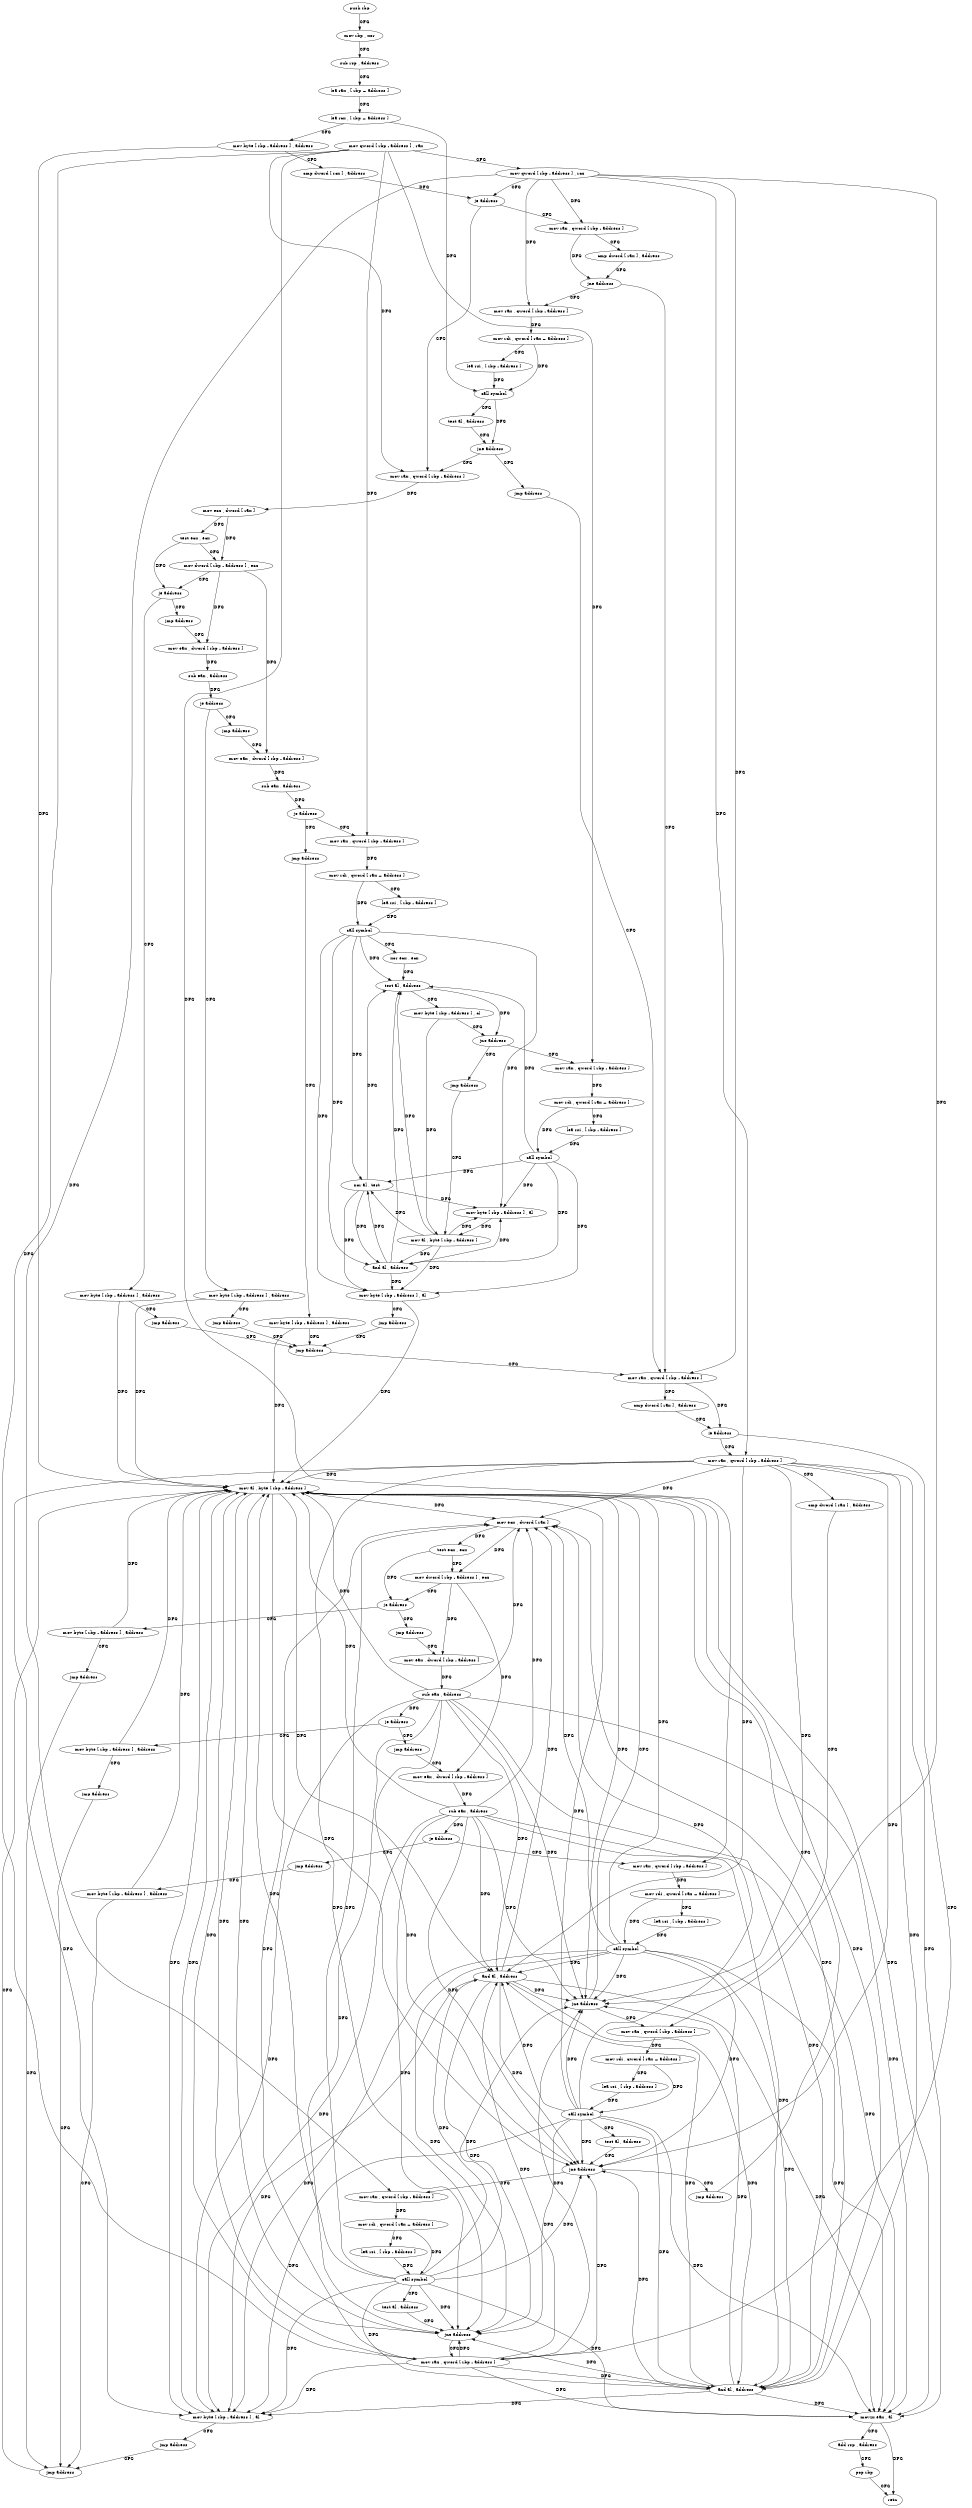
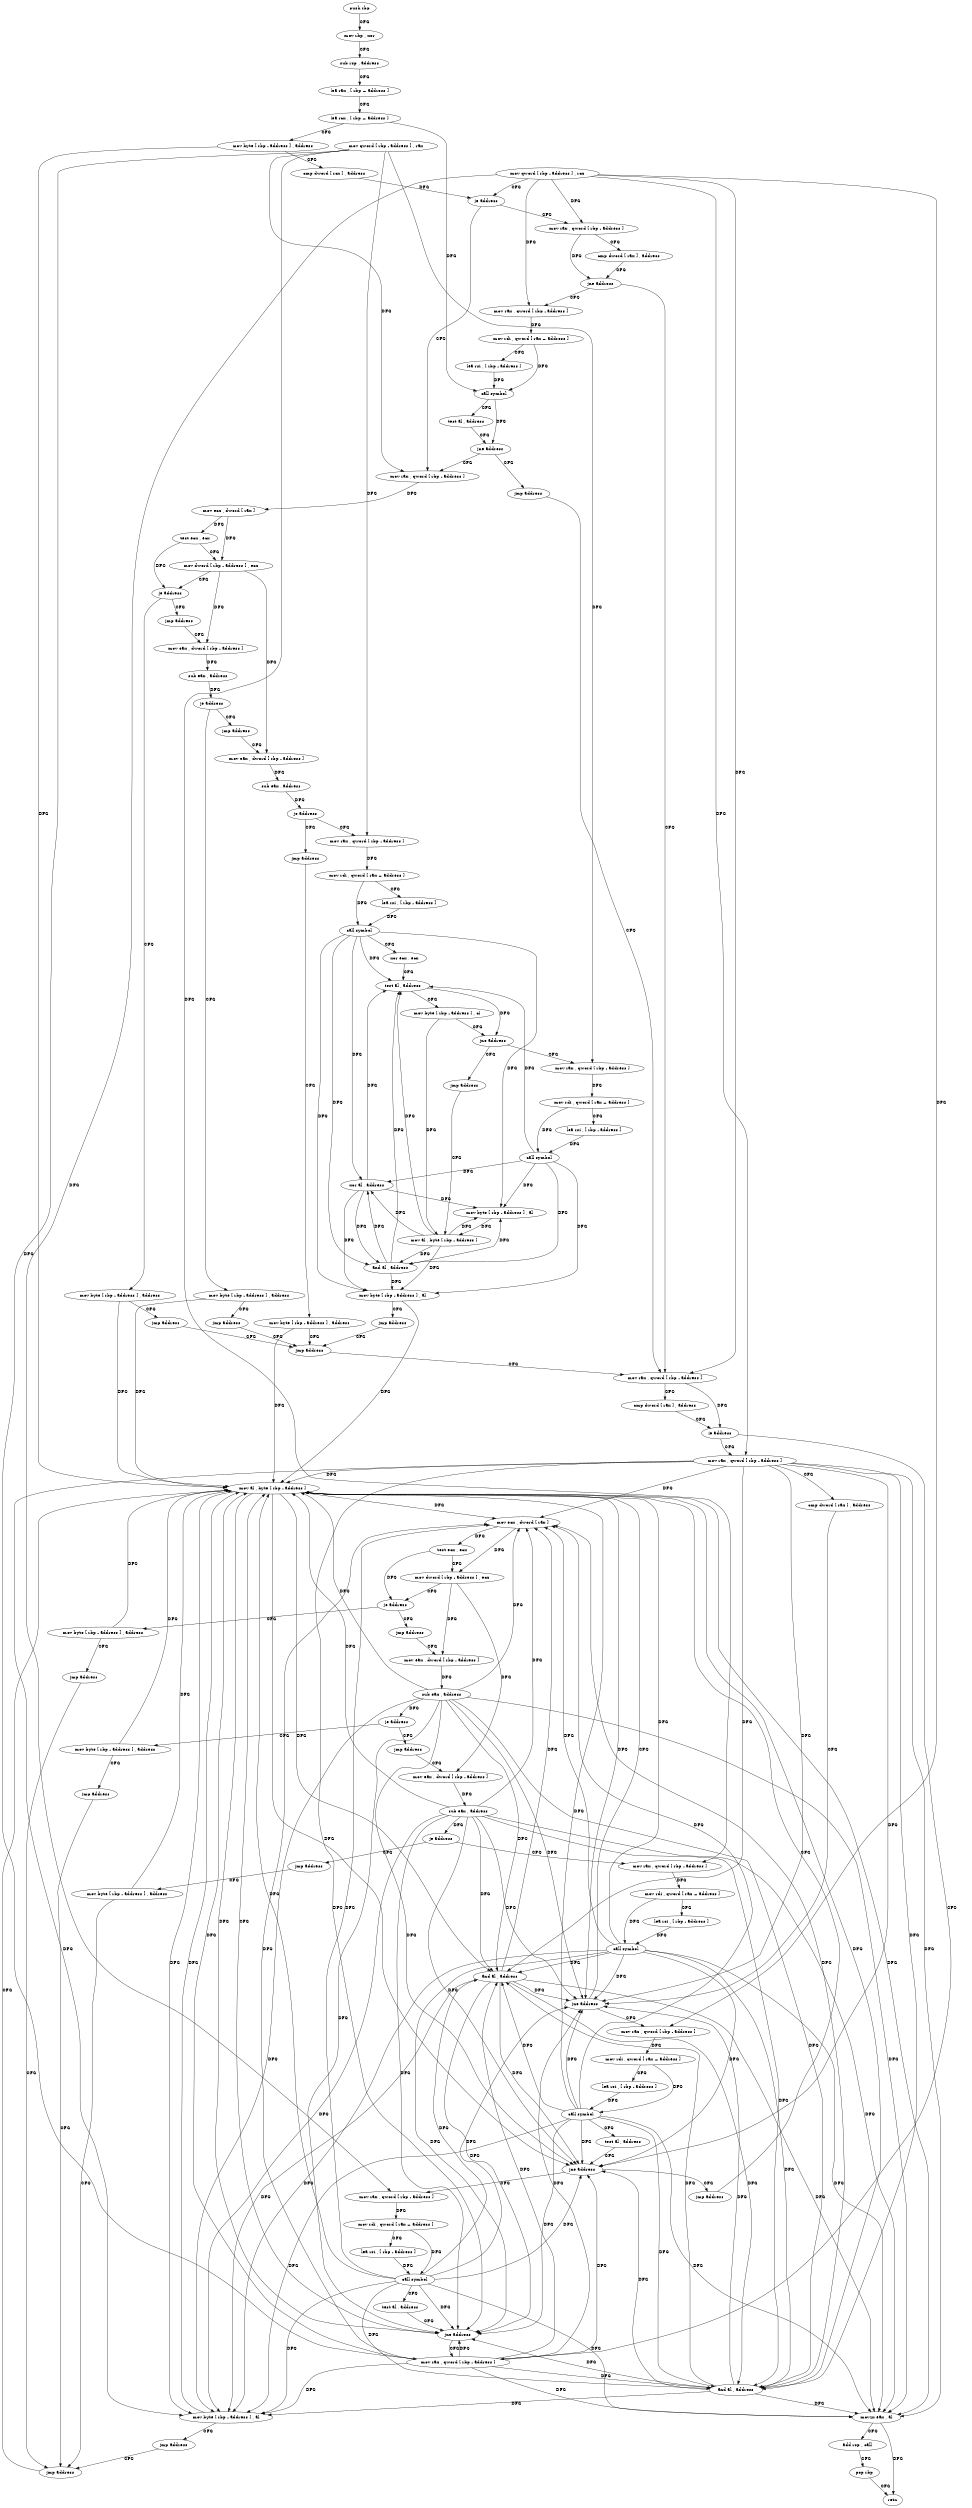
(465, 160) -> none
(367, 1185) -> (367, 1185)
(858, 2445) -> (858, 2445)
